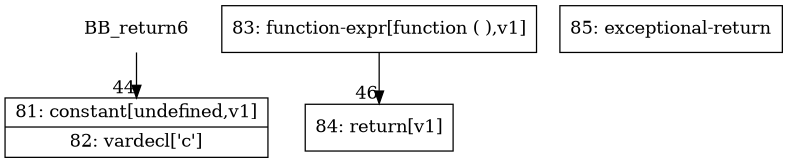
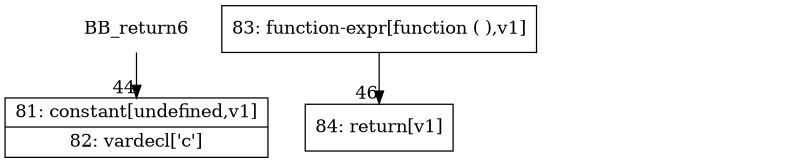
(671, 29) -> none
